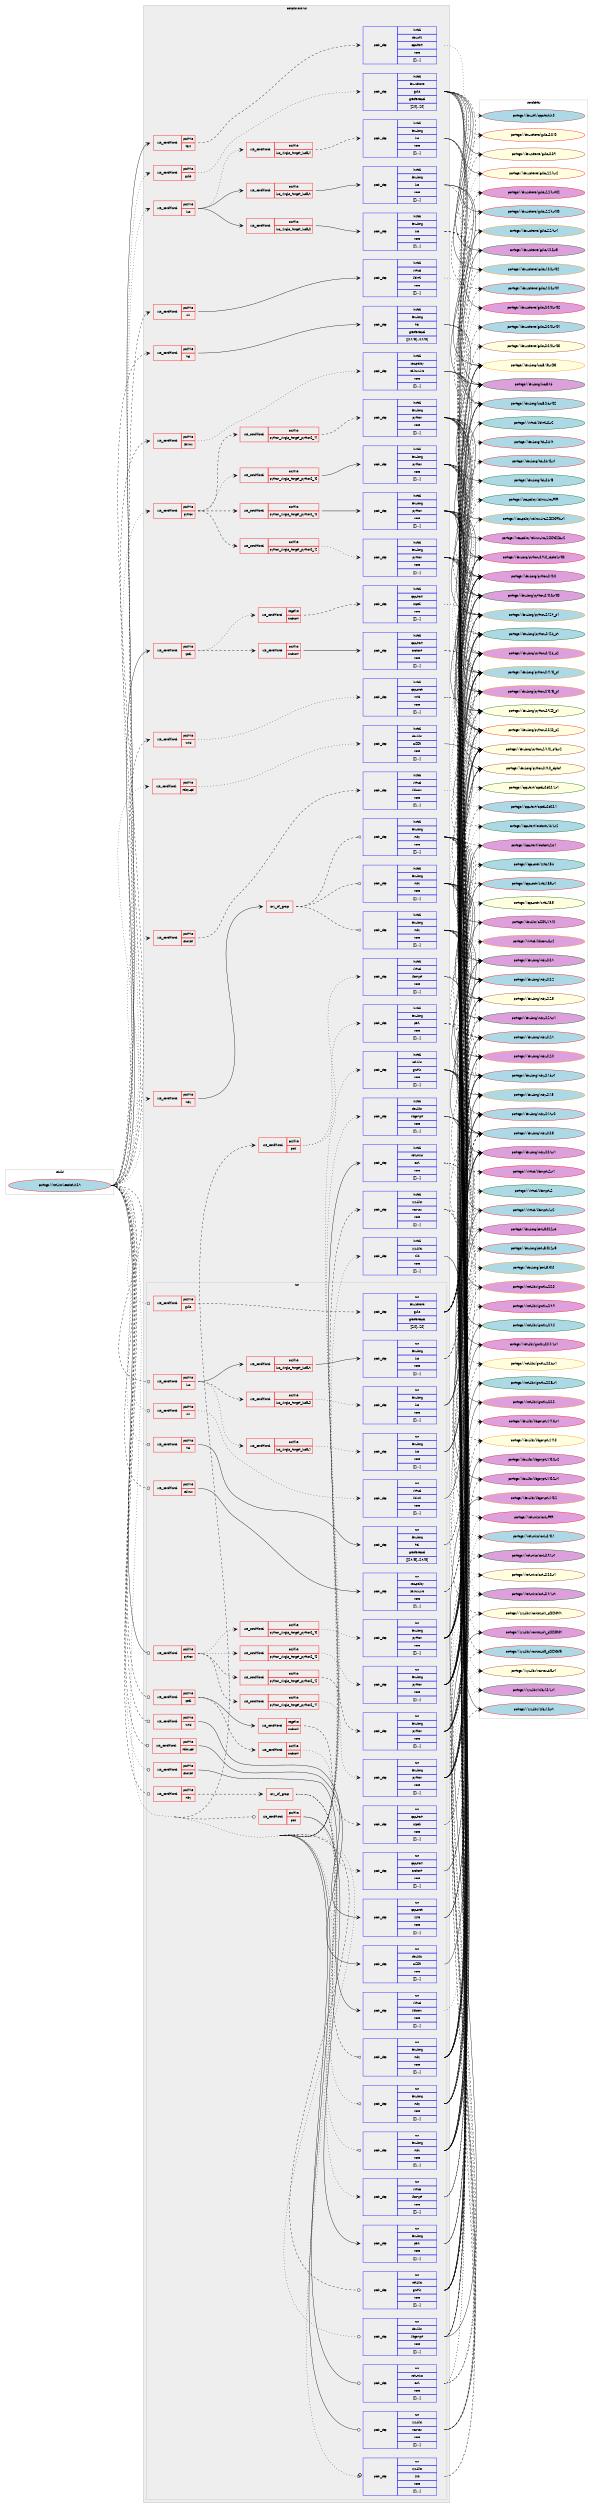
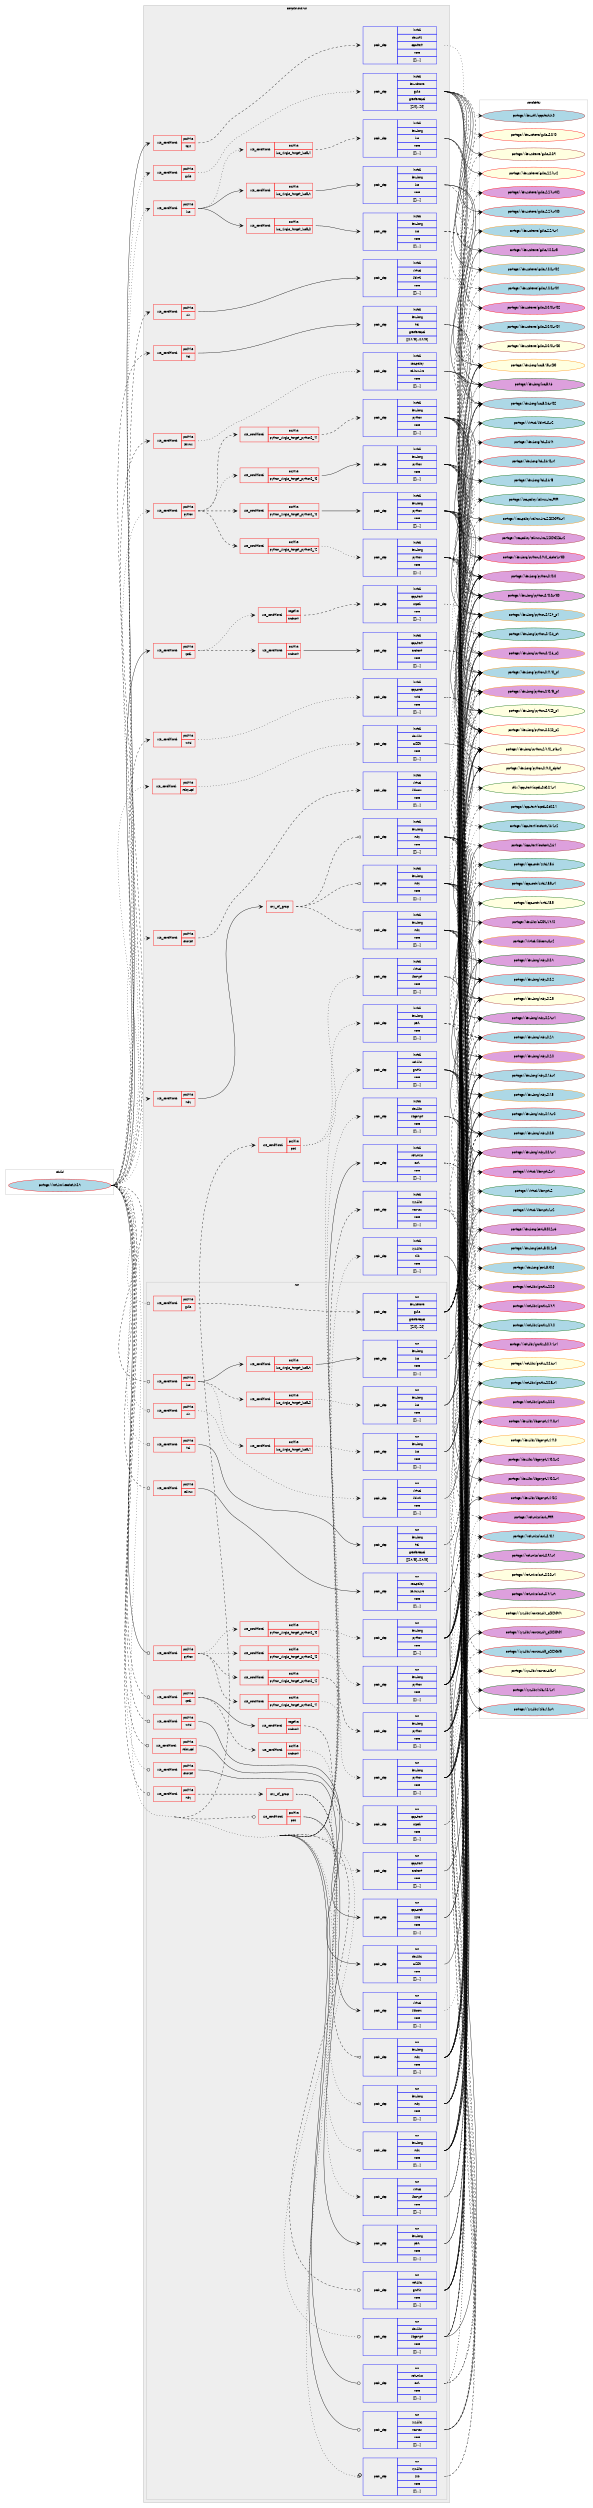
(534, 788) -> (534, 788)
